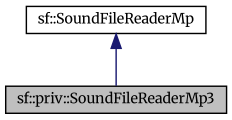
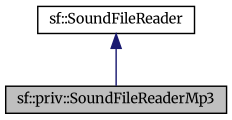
(116, 20) -> (116, 20)
